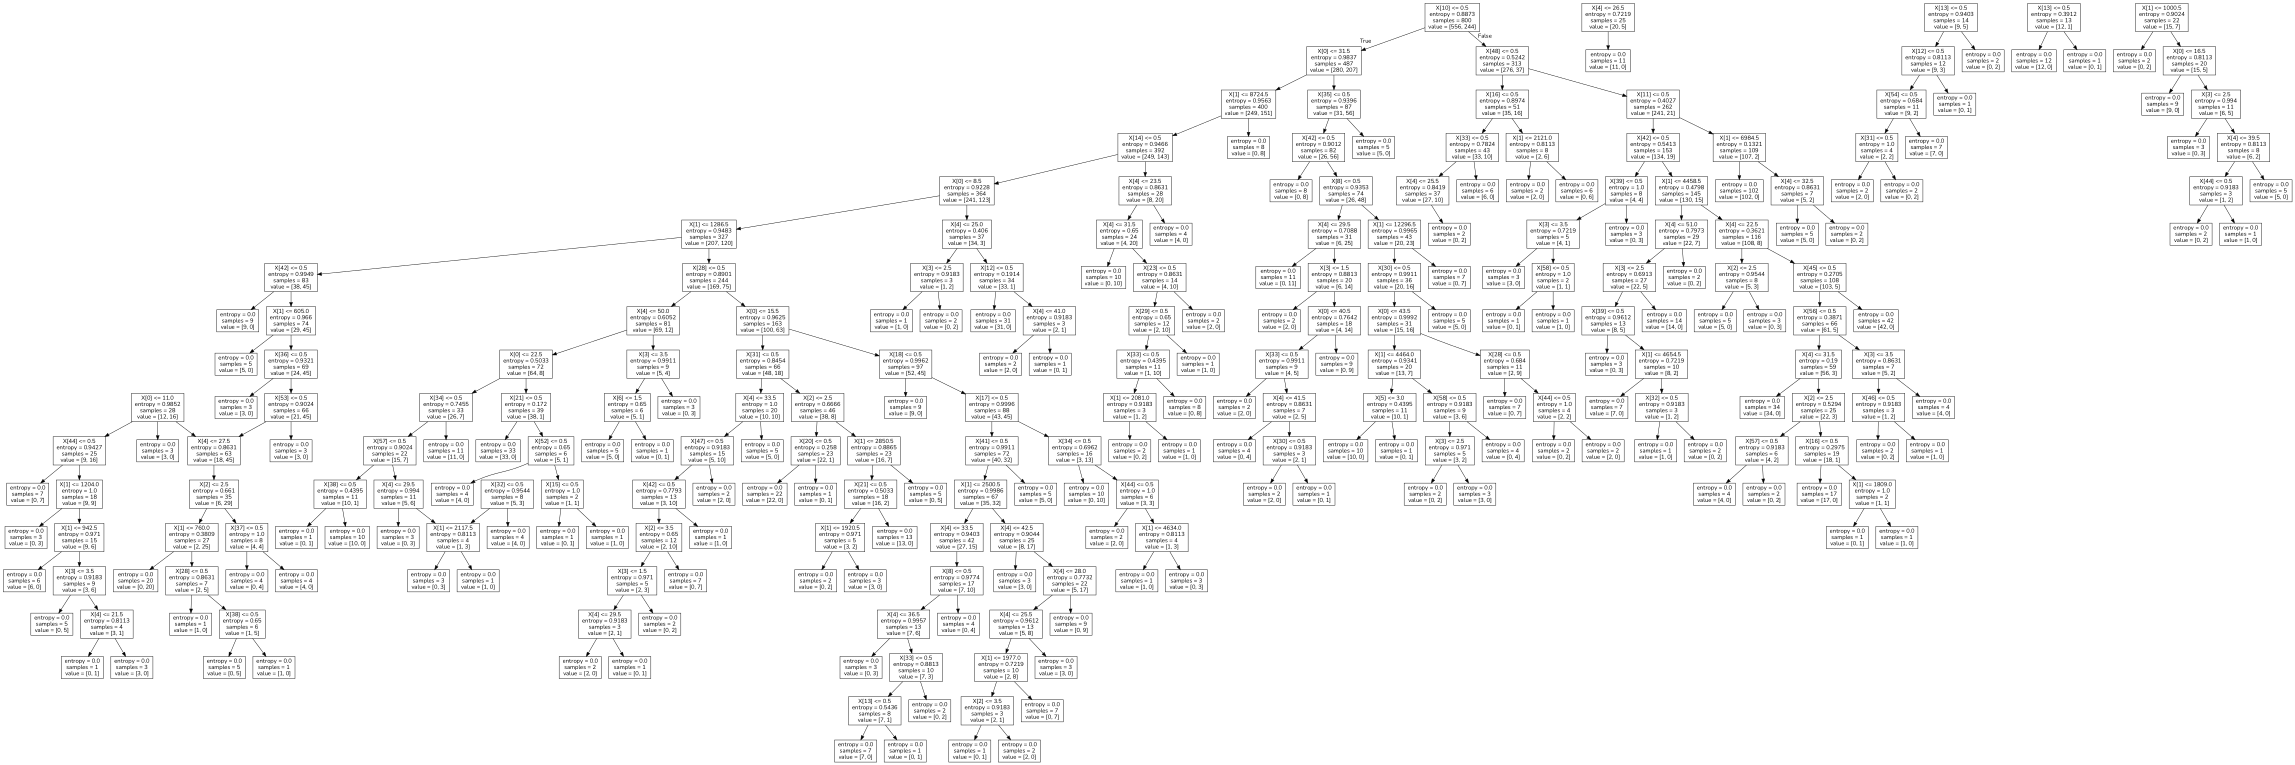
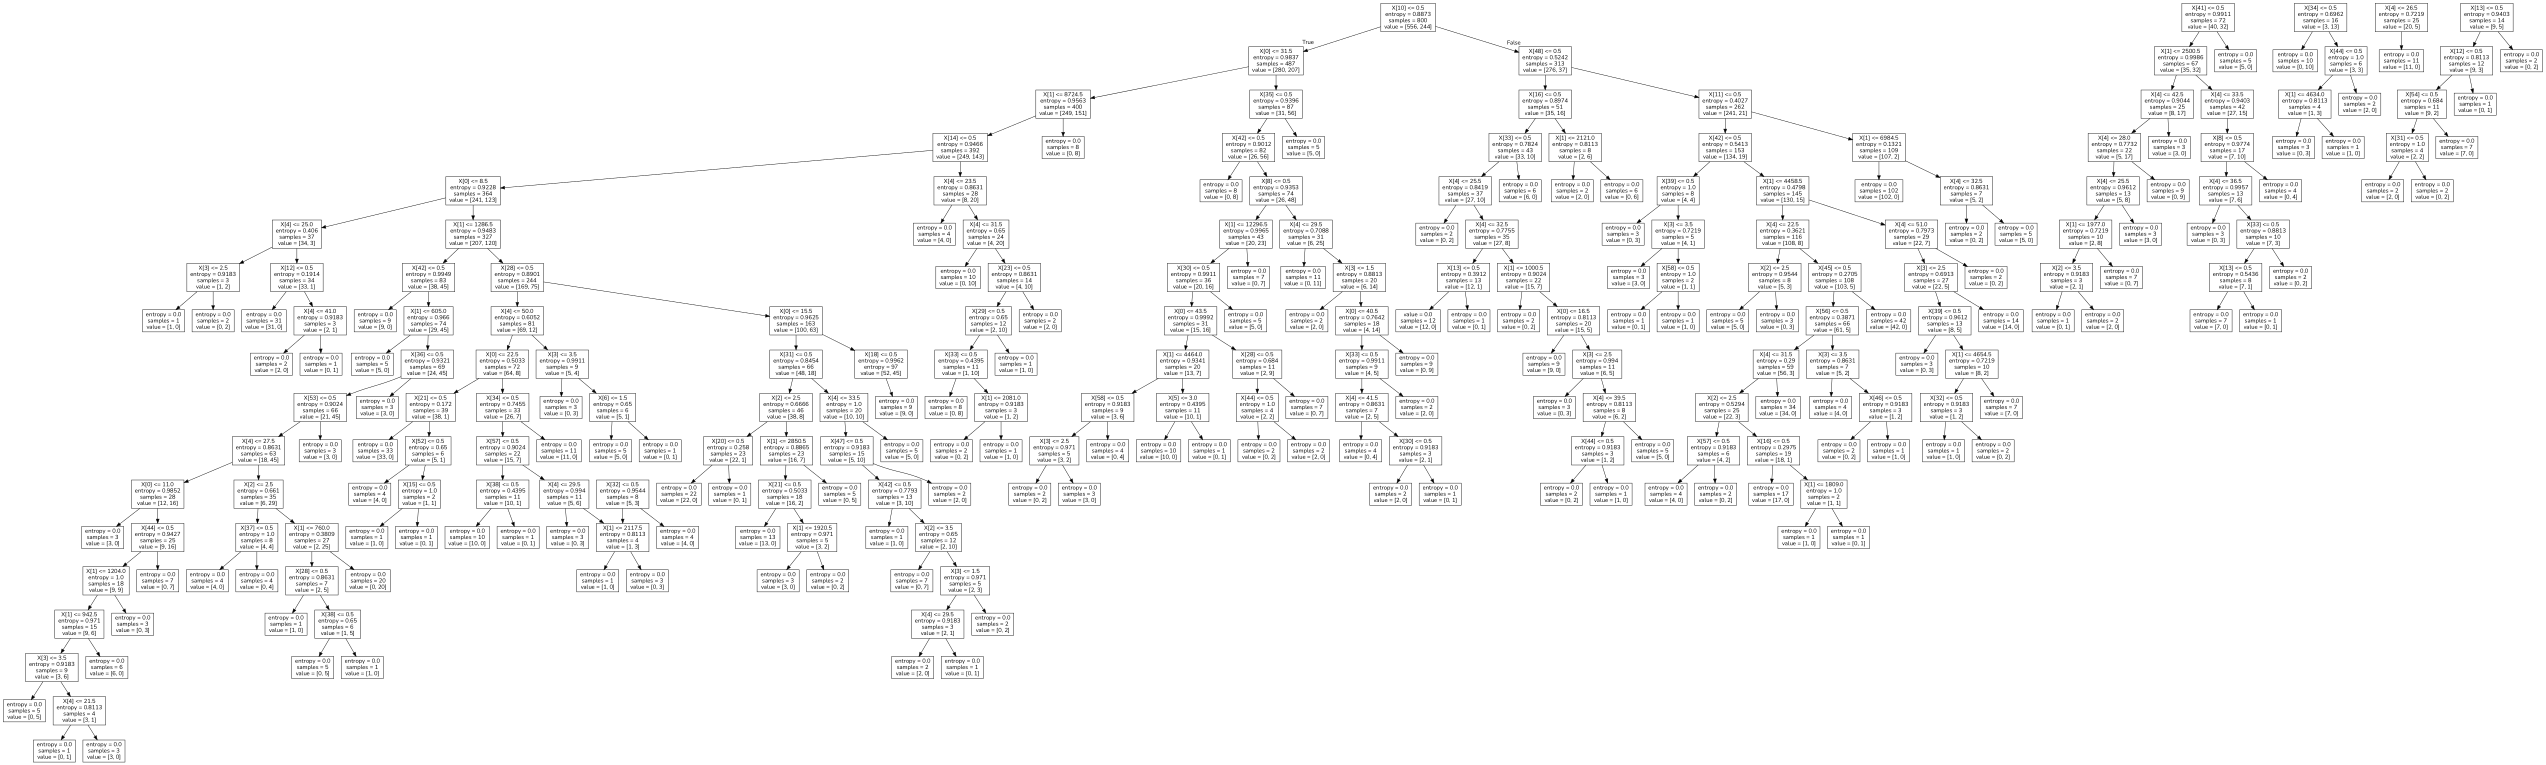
(2034, 61) -> (1418, 321)
none -> (1492, 234)
(906, 364) -> (881, 364)
(1819, 364) -> (1776, 364)
(992, 408) -> none
(184, 428) -> (210, 472)
